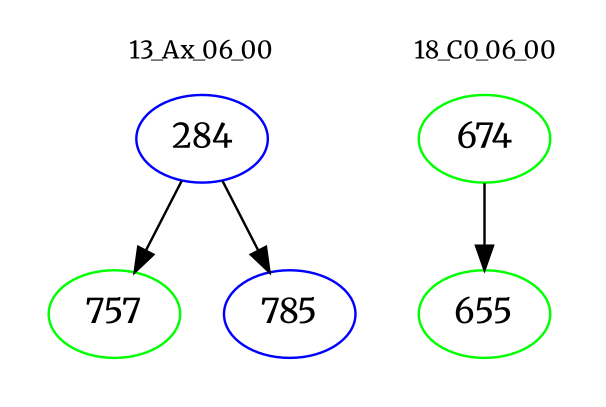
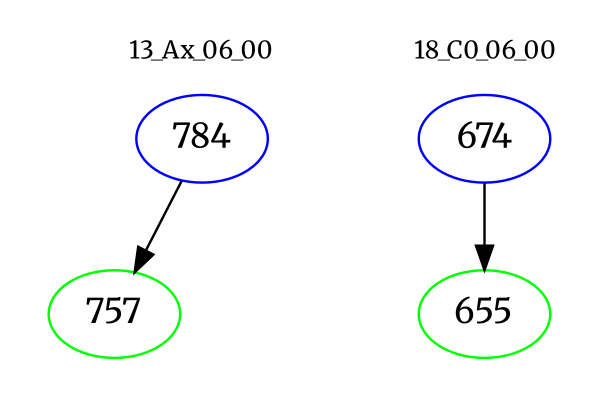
(202, 139) -> (202, 139)
(485, 139) -> (485, 139)
(290, 314) -> none
